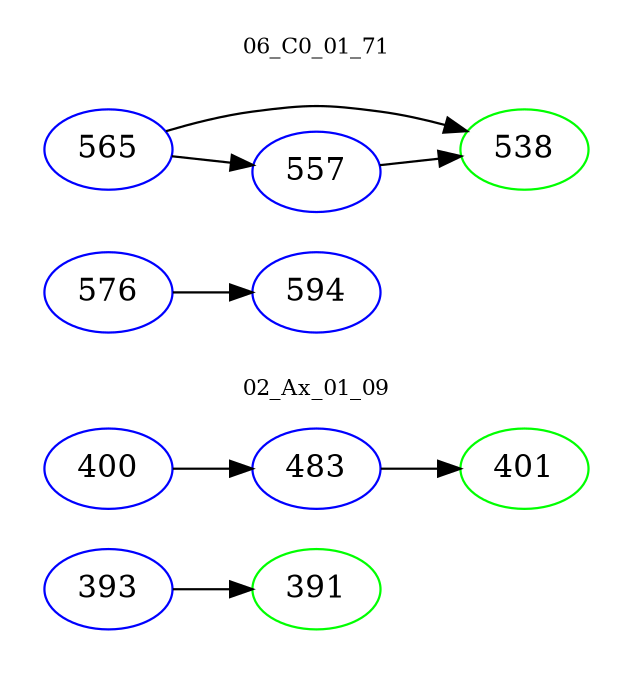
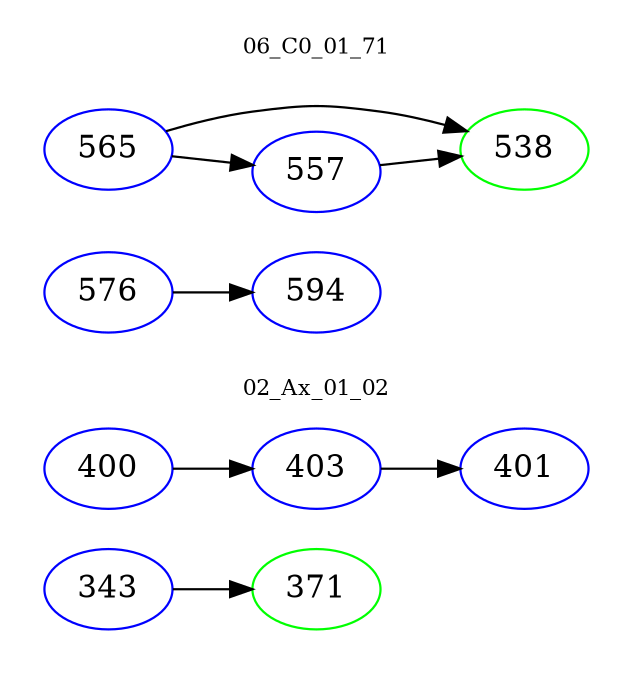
(316, 389) -> (316, 389)
(316, 469) -> (316, 469)
(524, 469) -> (524, 469)
(108, 589) -> (108, 589)
(316, 589) -> (316, 589)
